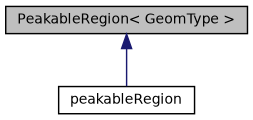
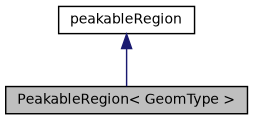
(127, 68) -> (127, 68)
